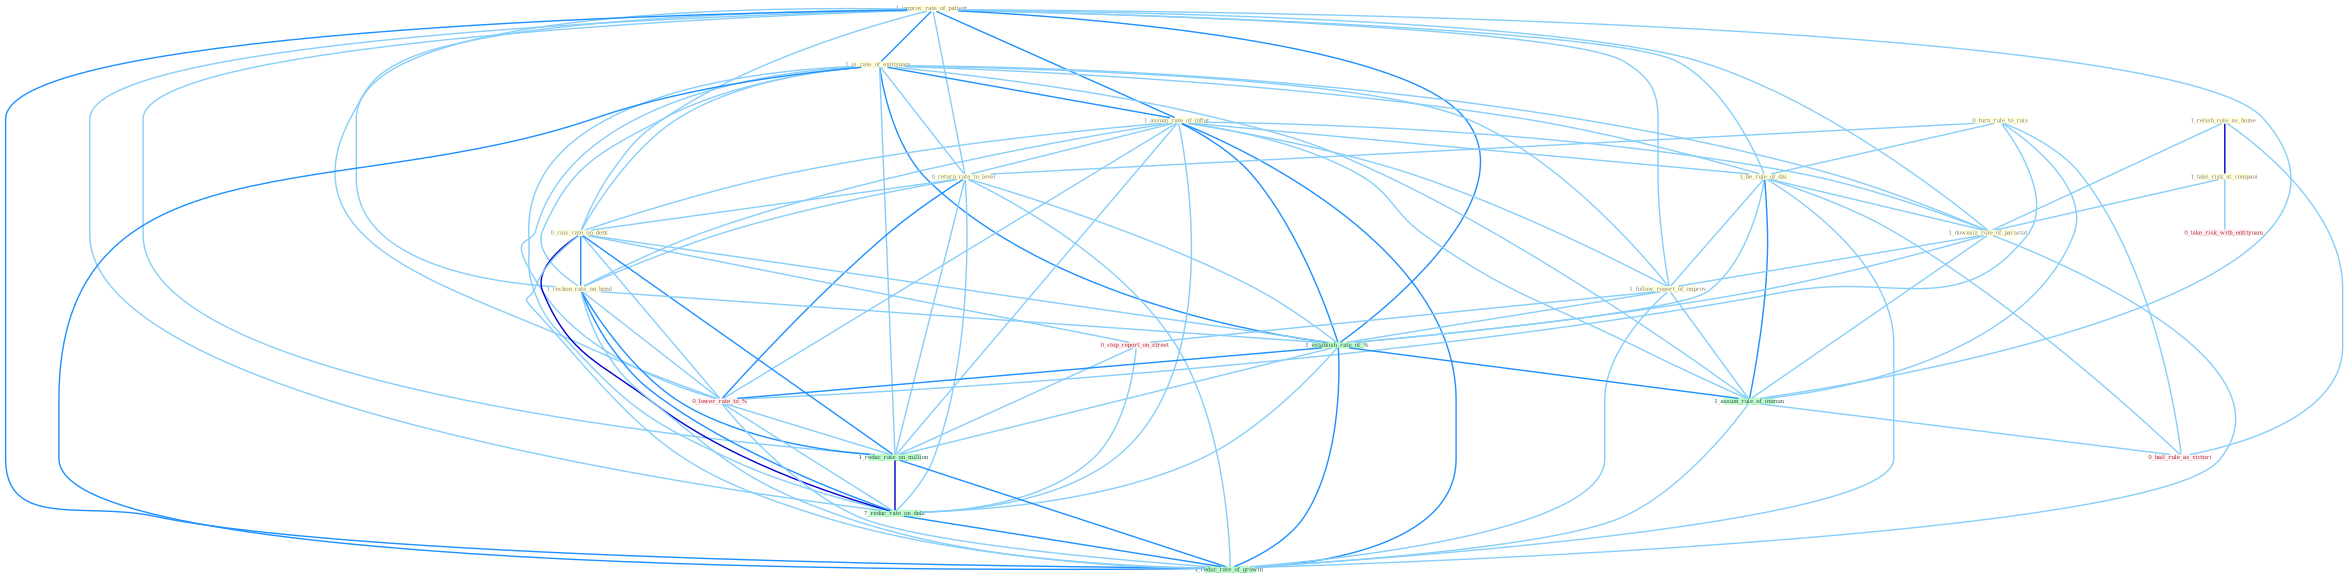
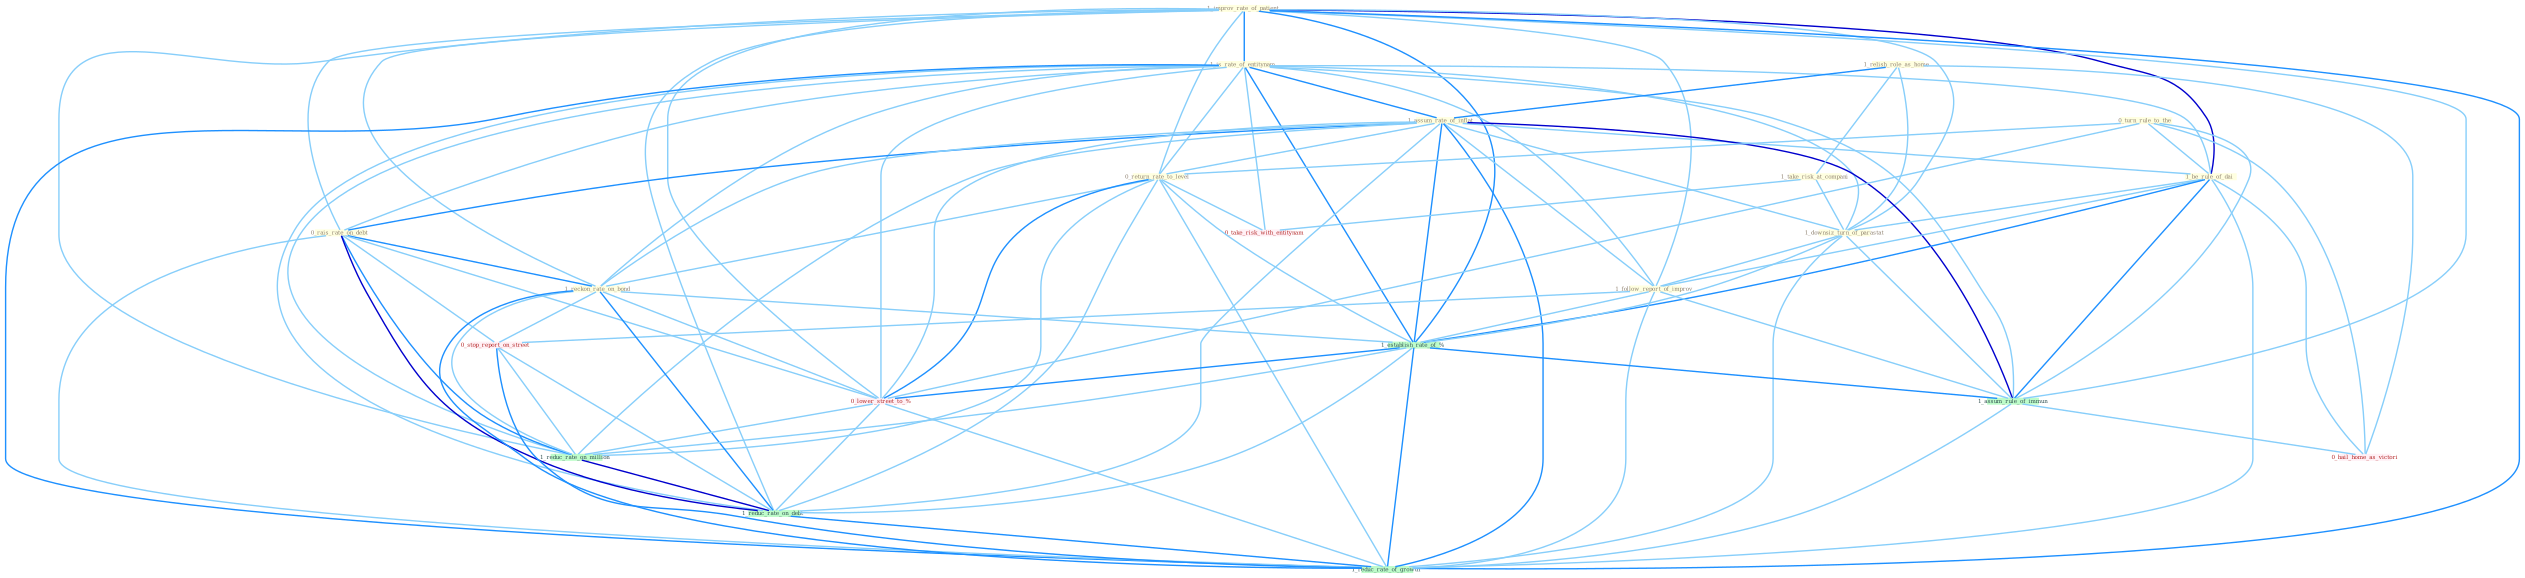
(1391, 27) -> (1777, 24)
(1044, 59) -> (1692, 90)
(2000, 121) -> (2146, 121)
none -> (1254, 145)
(2225, 149) -> (1857, 121)
(870, 159) -> (827, 161)
(746, 209) -> (1212, 205)
(1989, 233) -> (1845, 233)
(1463, 261) -> (1801, 156)
(978, 292) -> none
(1596, 316) -> (1816, 272)
none -> (548, 317)
(721, 401) -> (881, 401)
(702, 414) -> (453, 366)
(2181, 457) -> (2365, 457)
(763, 483) -> (790, 536)
(895, 513) -> (774, 513)
(1063, 513) -> (883, 537)
